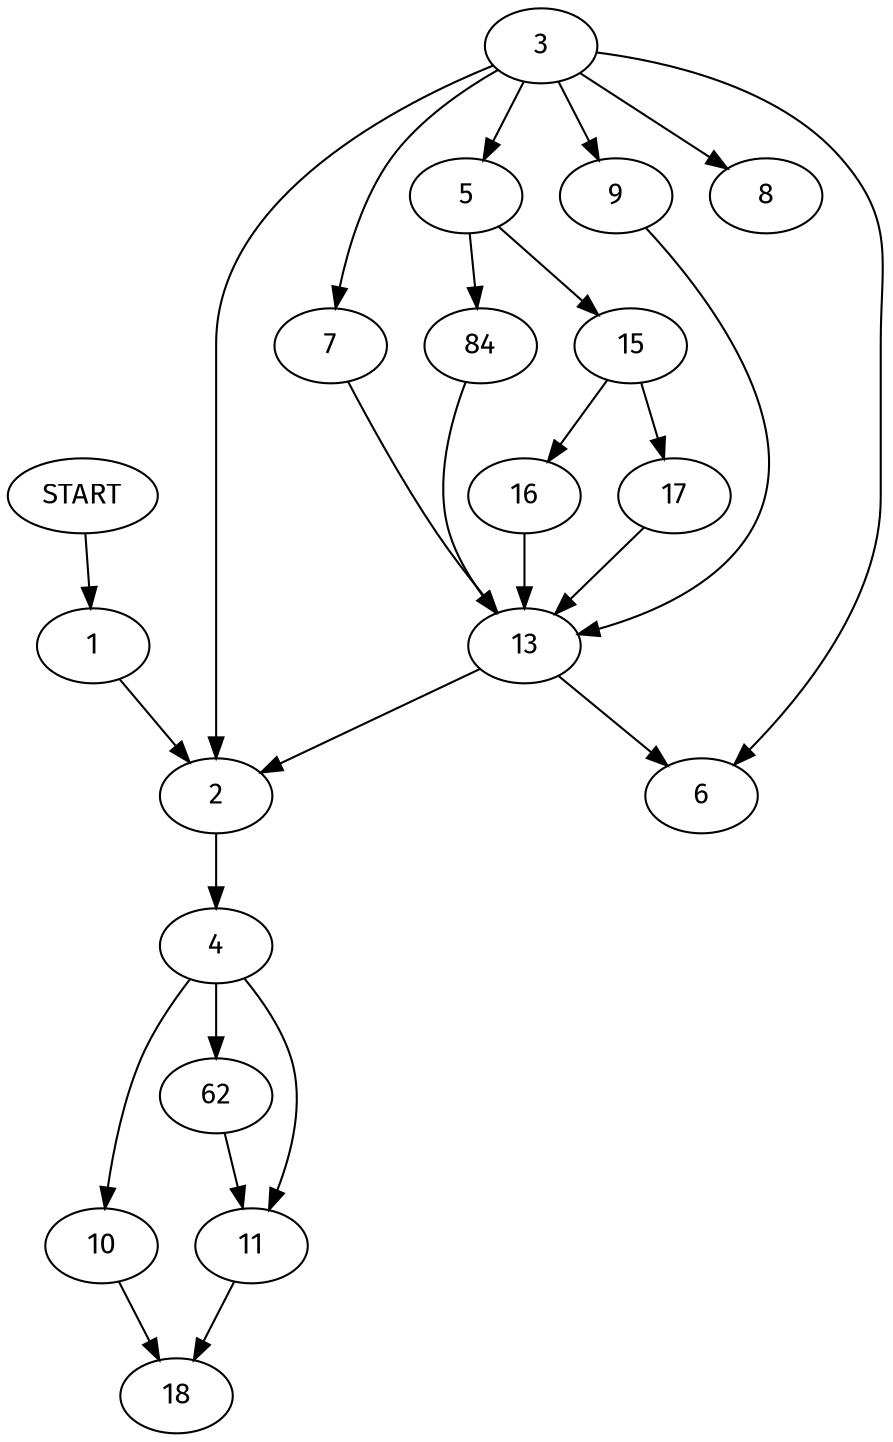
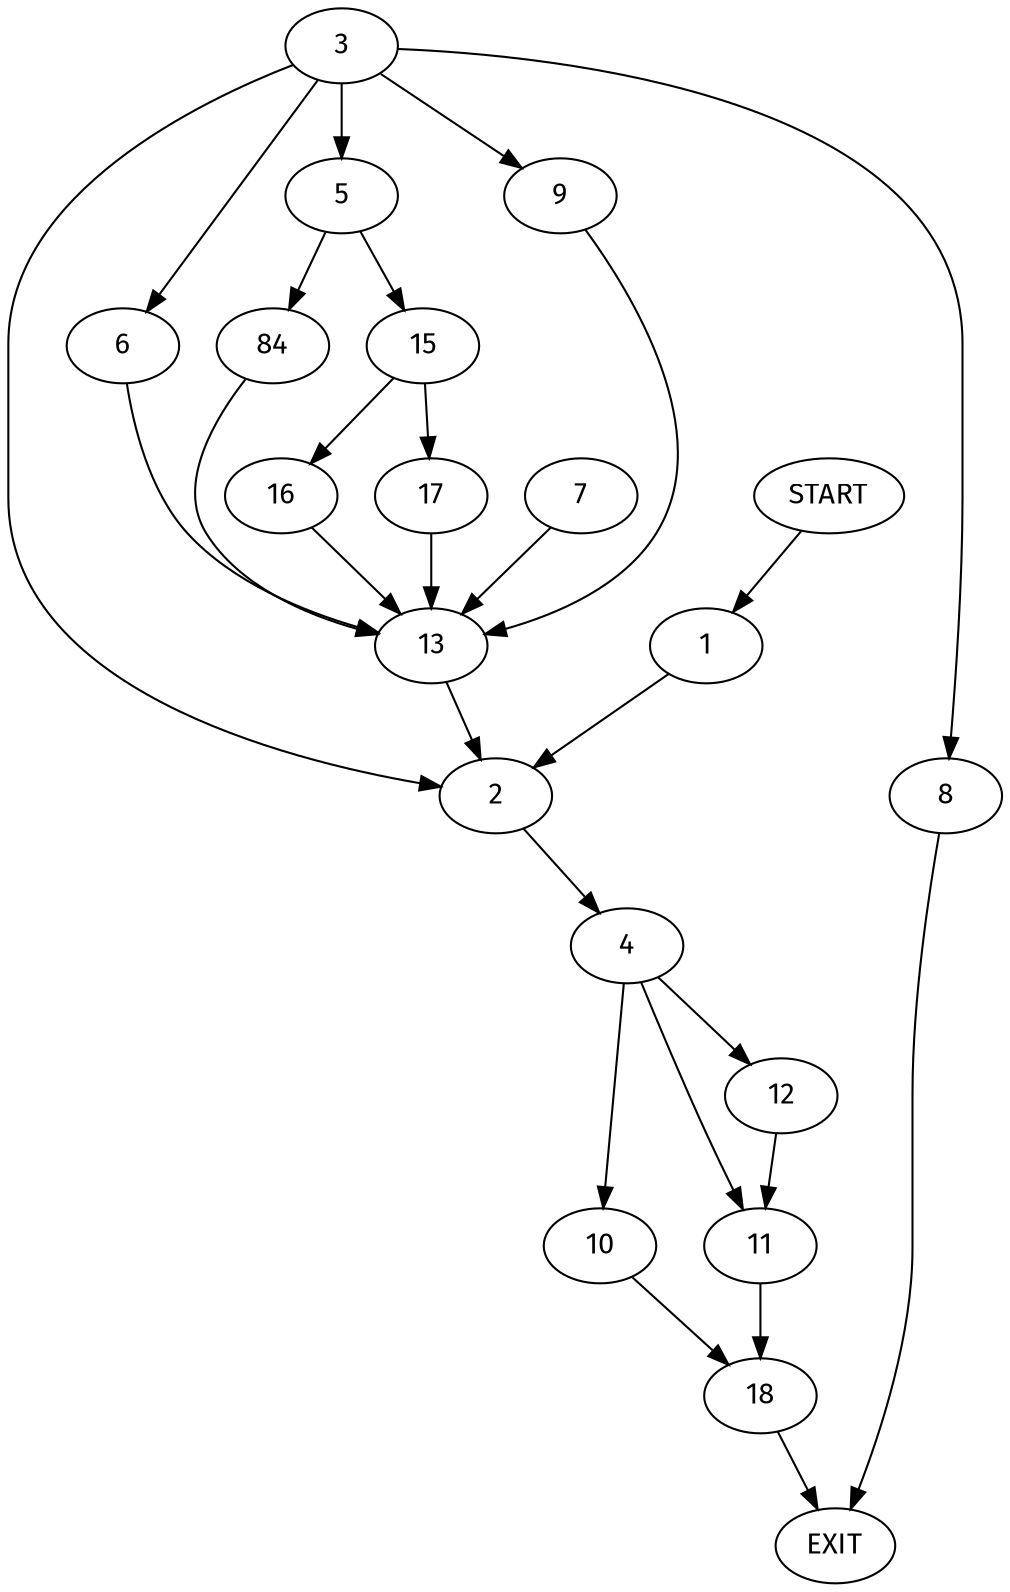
(391, 158) -> none
(605, 714) -> (193, 539)
(216, 1096) -> (781, 1096)
none -> (835, 1546)
